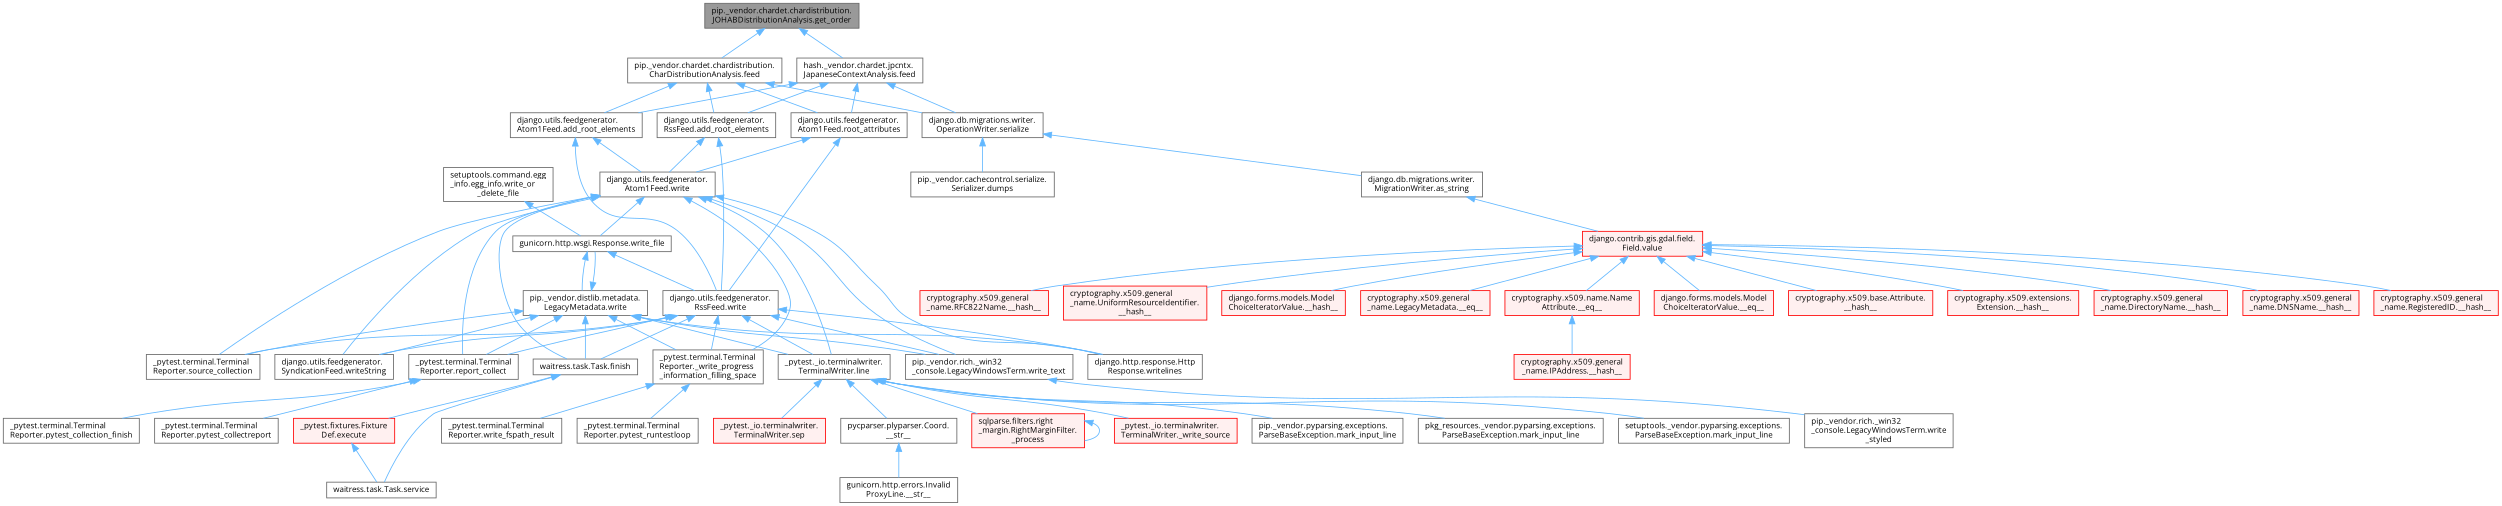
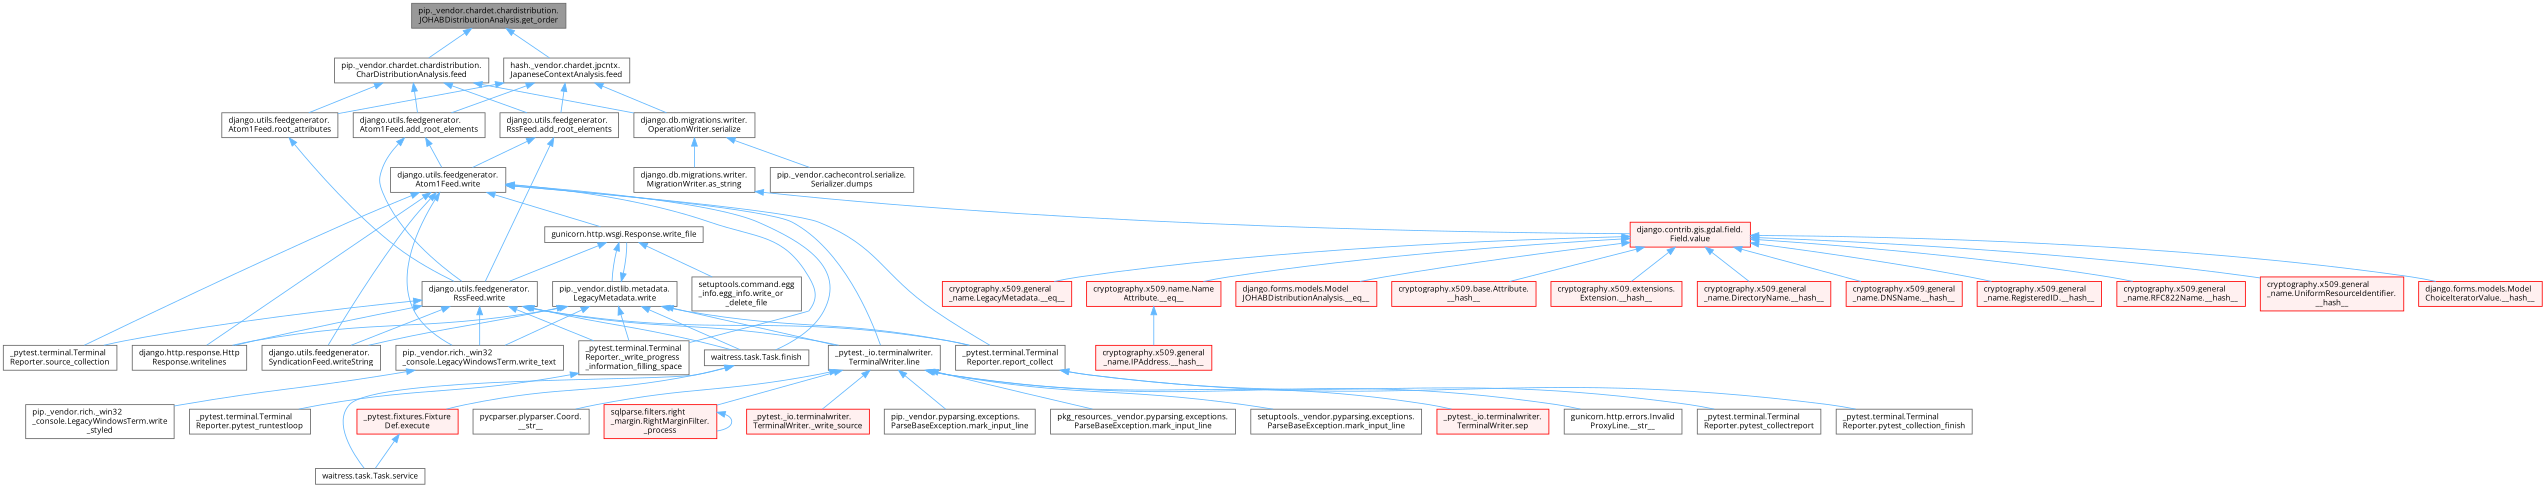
(749, 156) -> none
(556, 221) -> (679, 262)
(1714, 303) -> (1306, 294)
(380, 330) -> none
(502, 431) -> none
(899, 465) -> (1257, 390)
